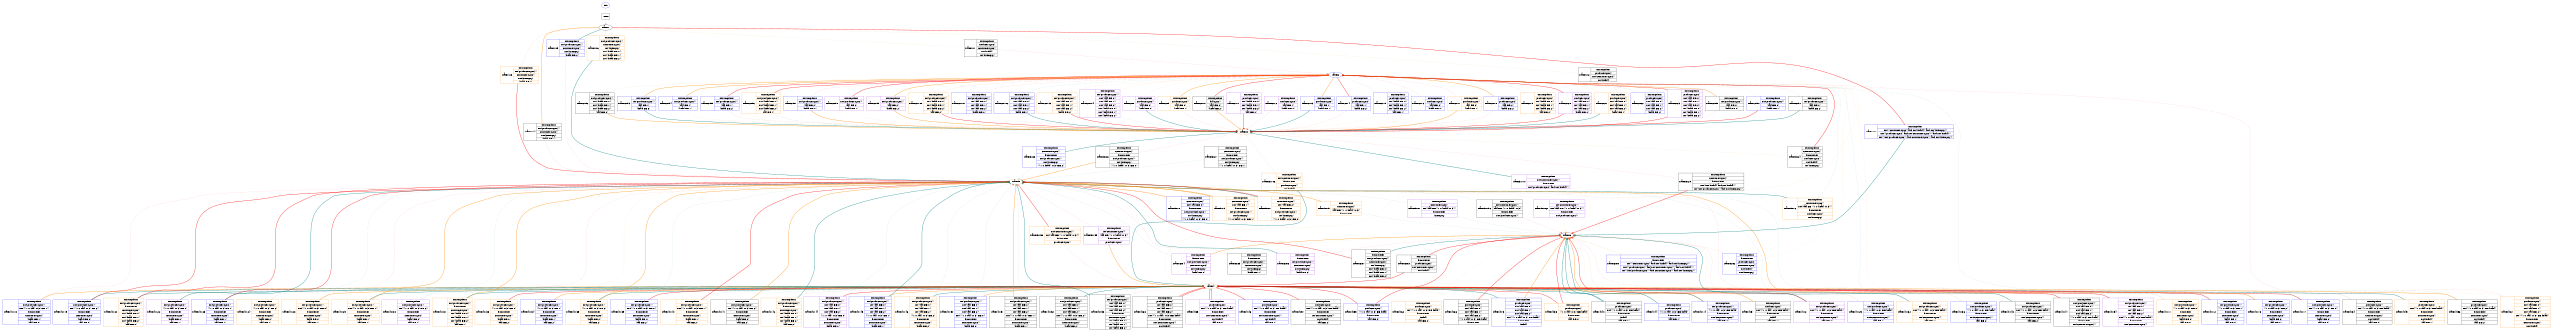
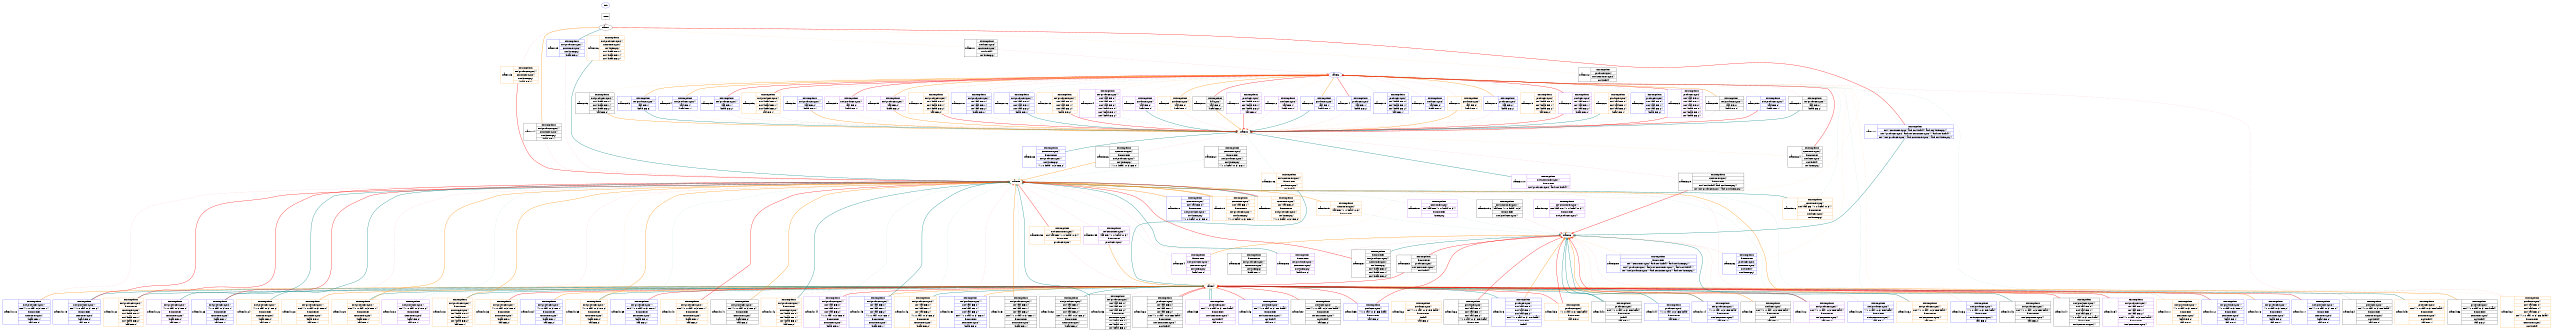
(1718, 185) -> (1718, 185)
(425, 192) -> (425, 192)
